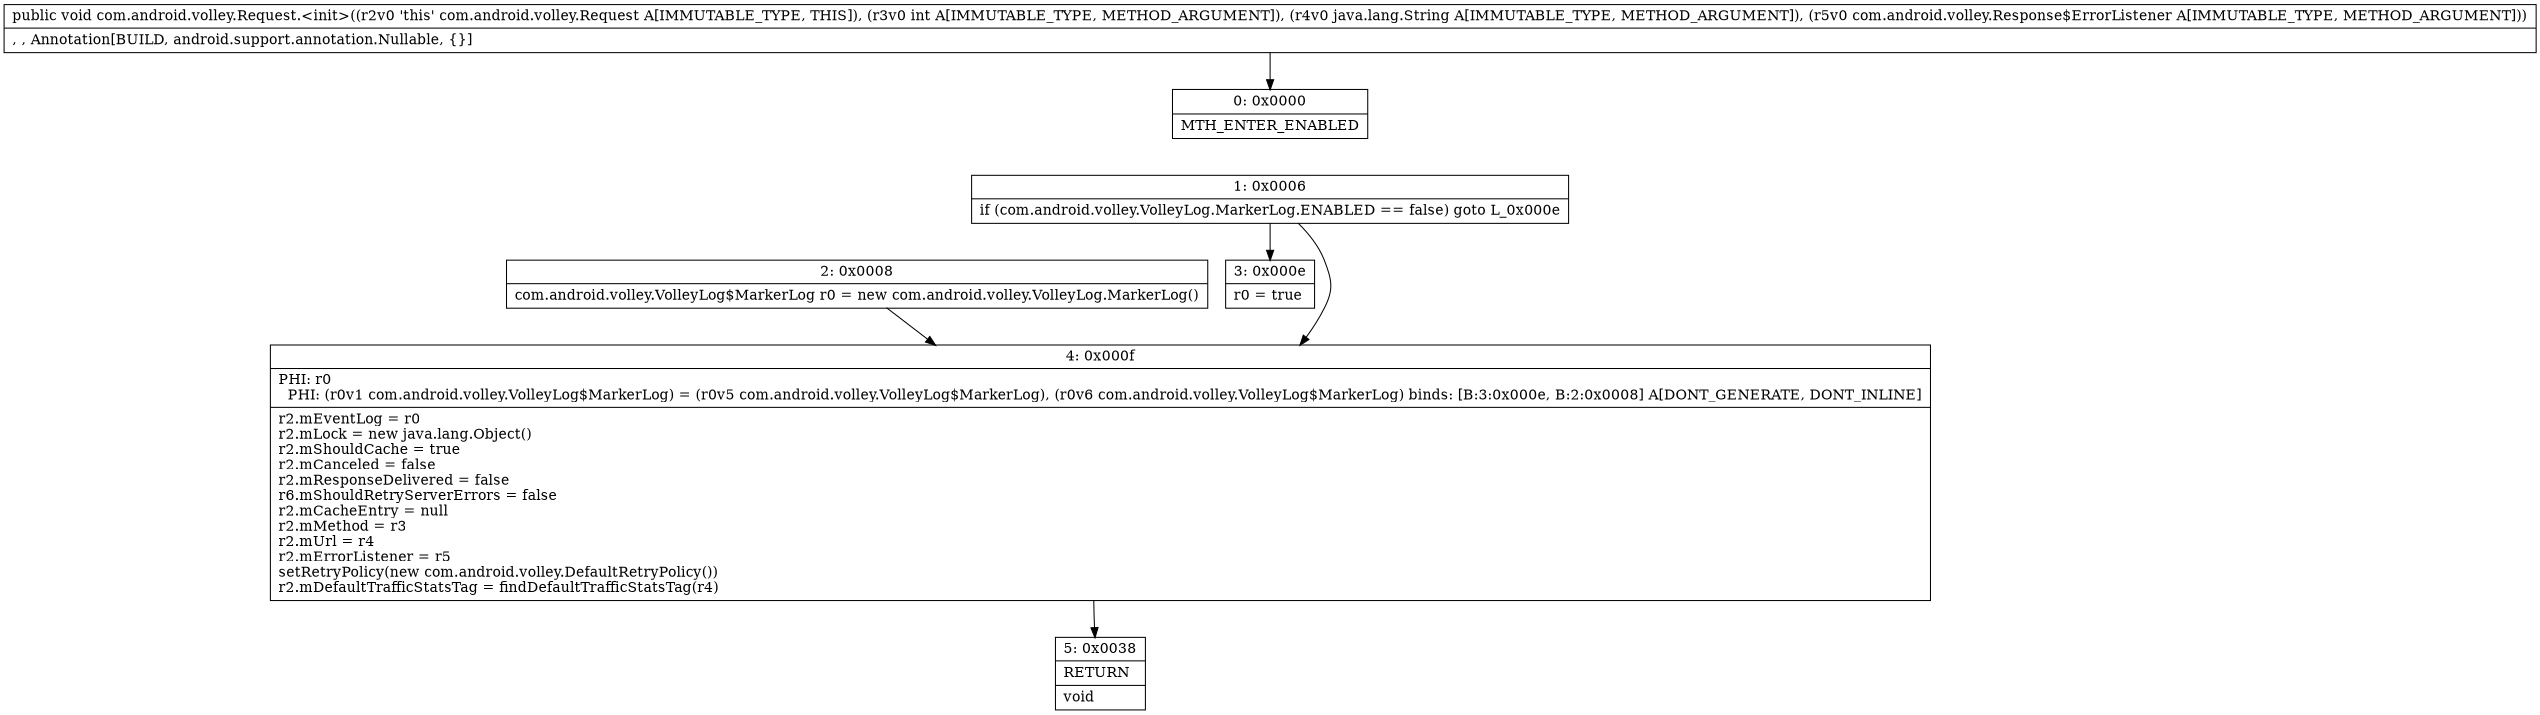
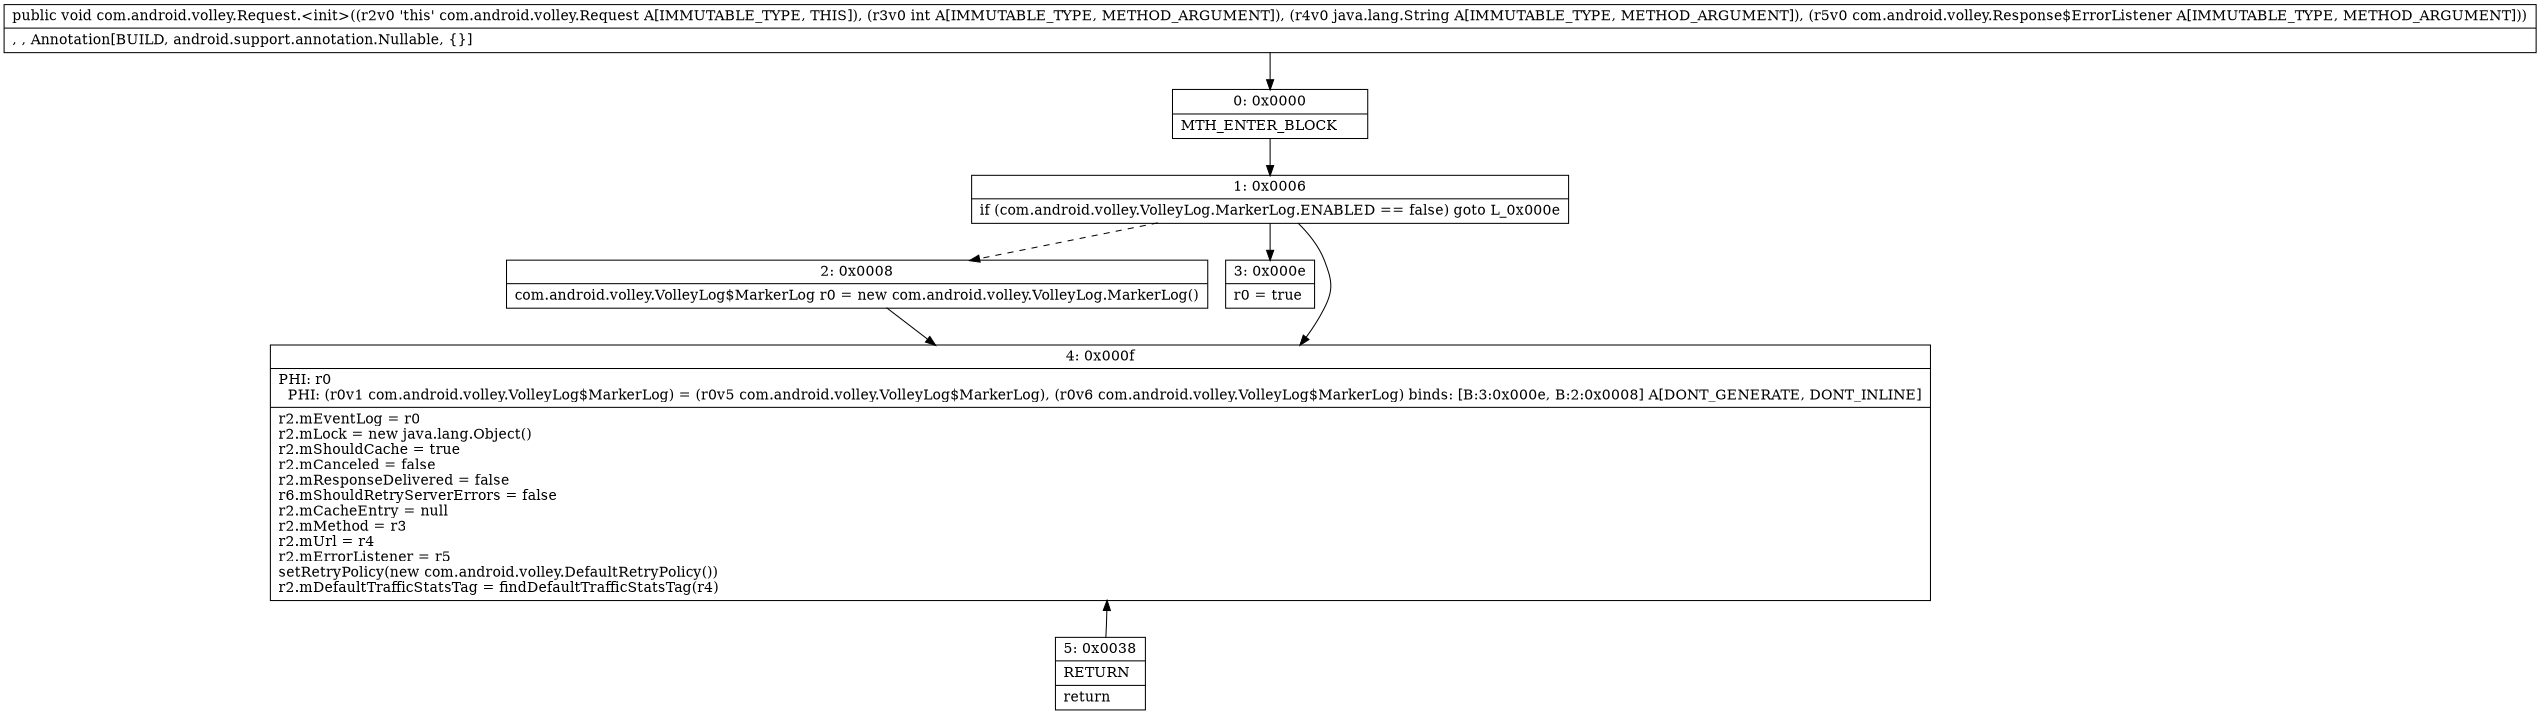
(1270, 126) -> (1259, 126)
none -> (1270, 152)
none -> (1069, 241)
(1094, 614) -> (1106, 624)
(1079, 697) -> (1087, 697)
